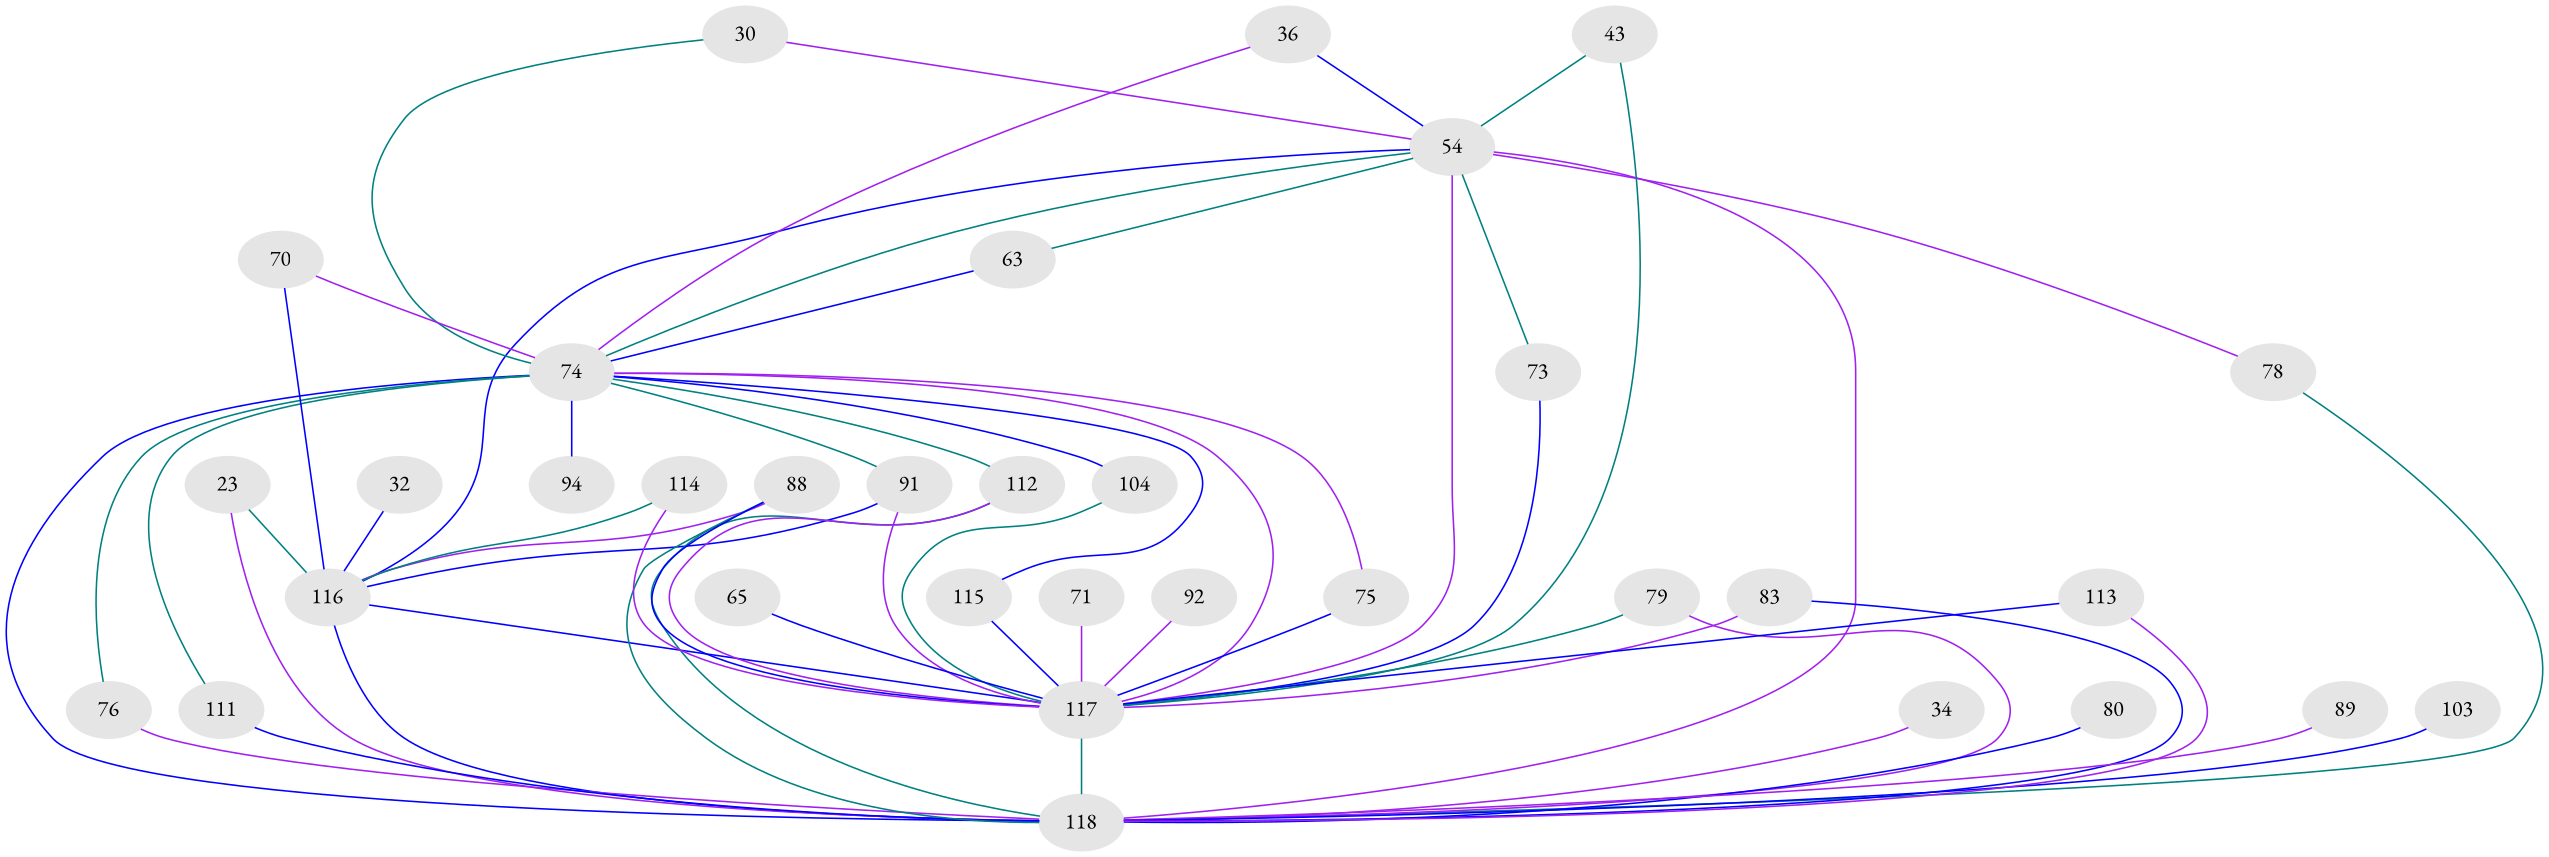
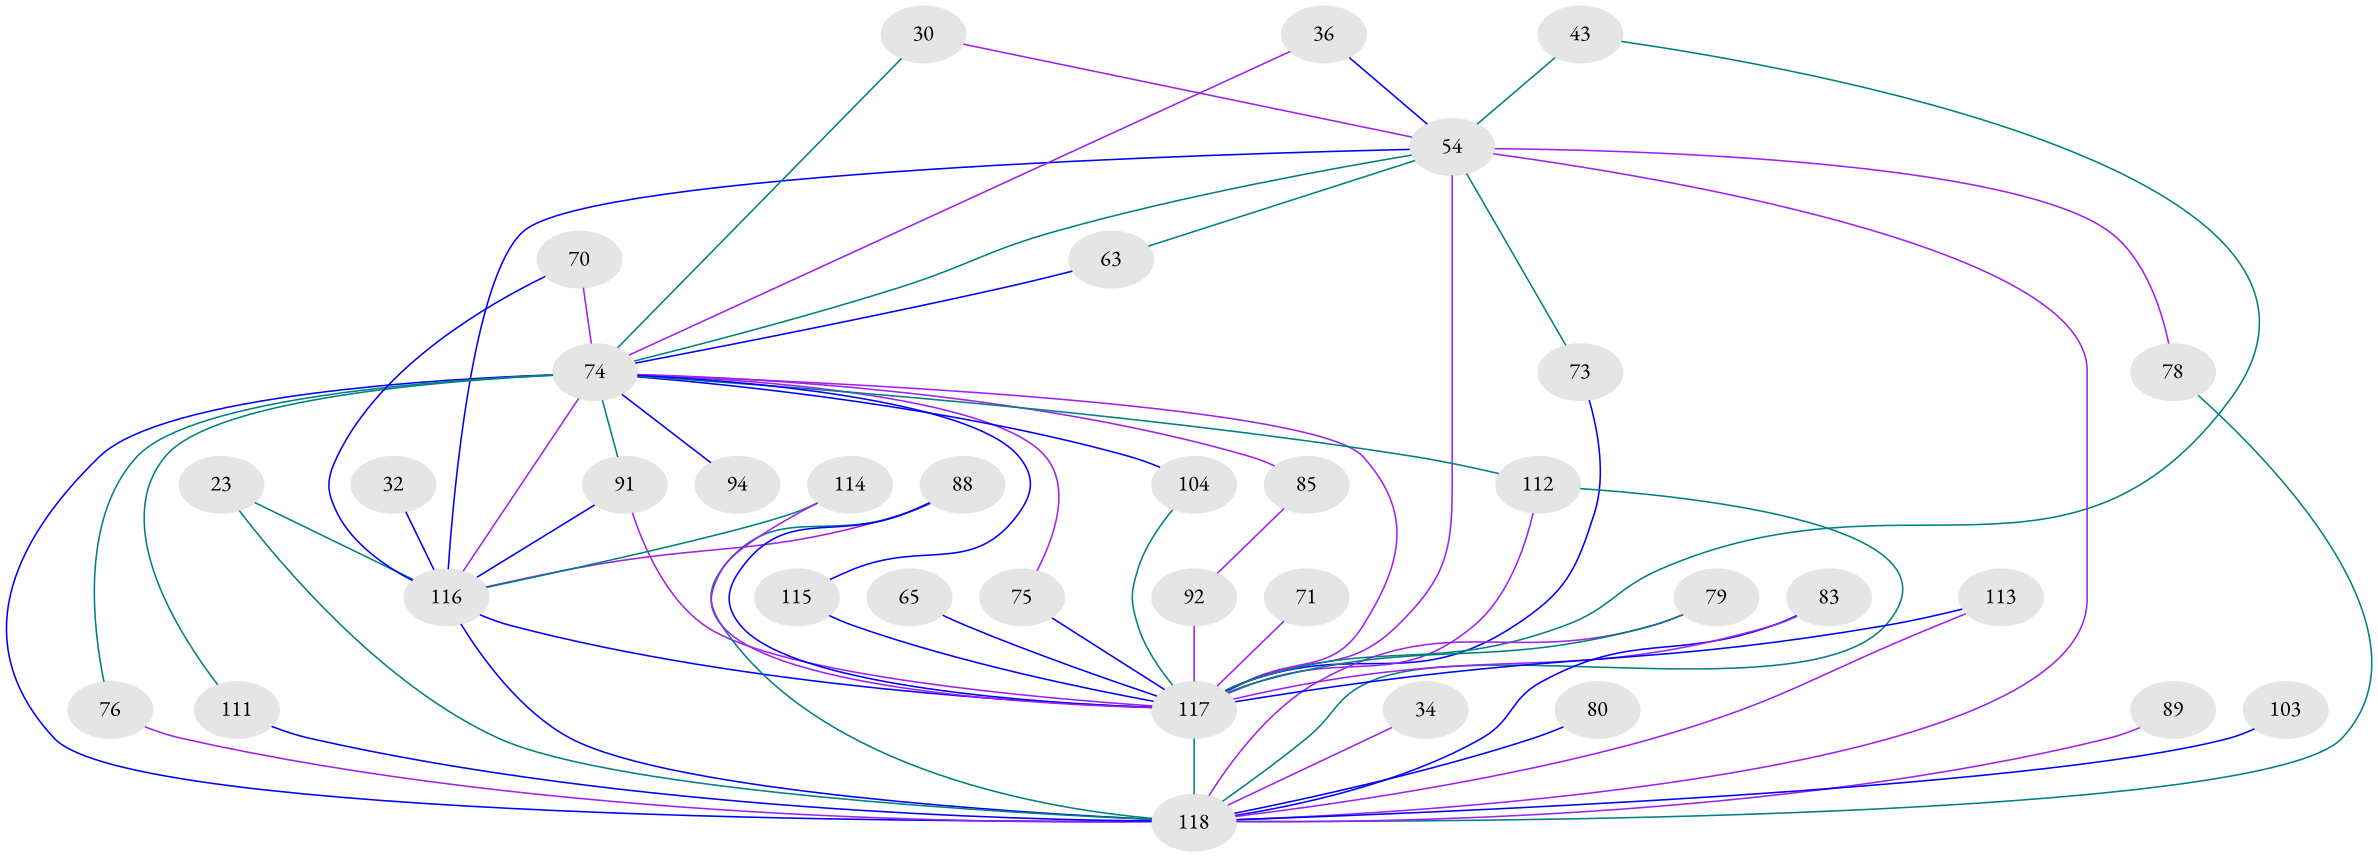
none -> (521, 485)
none -> (1307, 485)
(374, 748) -> (650, 775)
